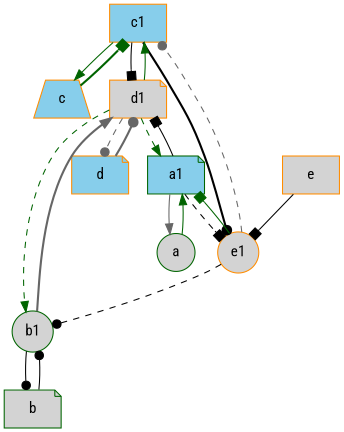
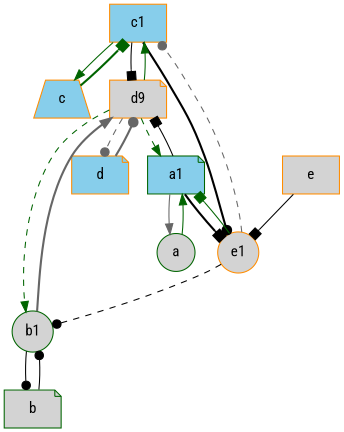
(138, 99) -> (138, 99)
(199, 213) -> (199, 213)
